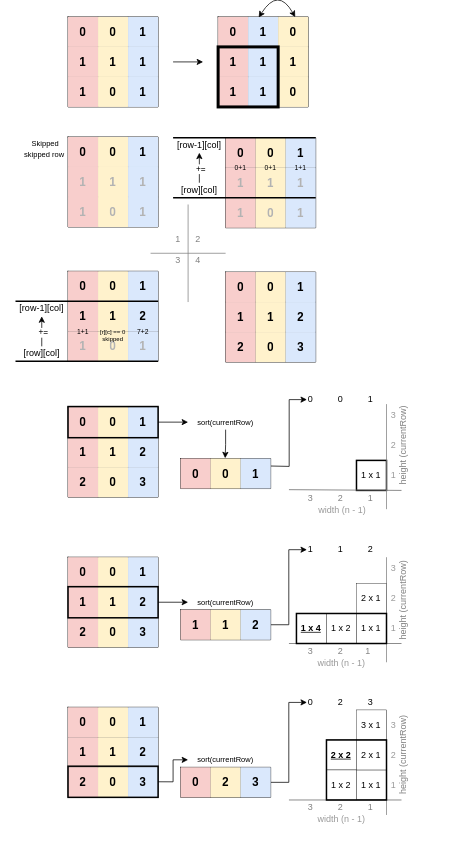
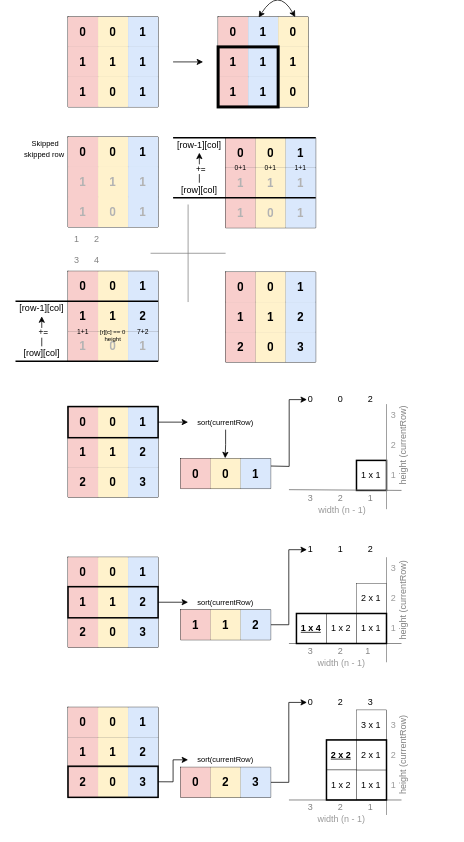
(188, 249) -> (87, 249)
(113, 339) -> (113, 339)
(344, 399) -> (344, 399)
